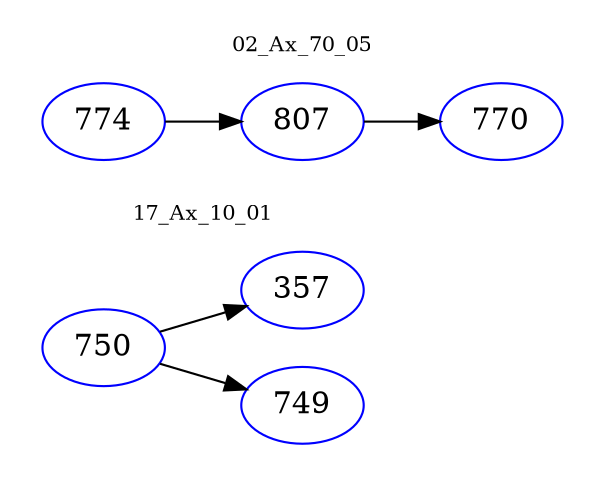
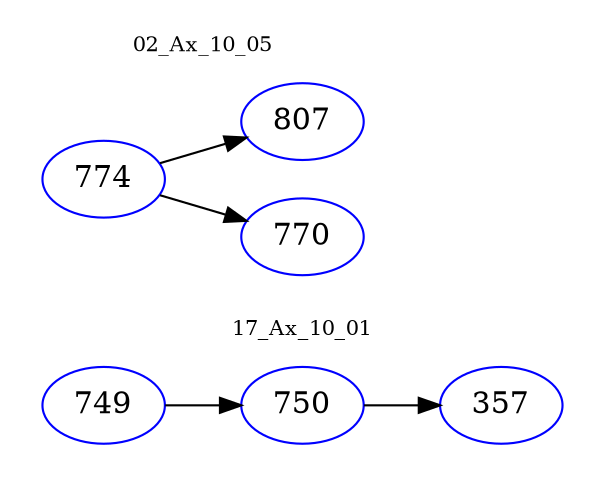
(302, 46) -> (203, 46)
(391, 122) -> (193, 205)
(193, 373) -> (192, 405)
